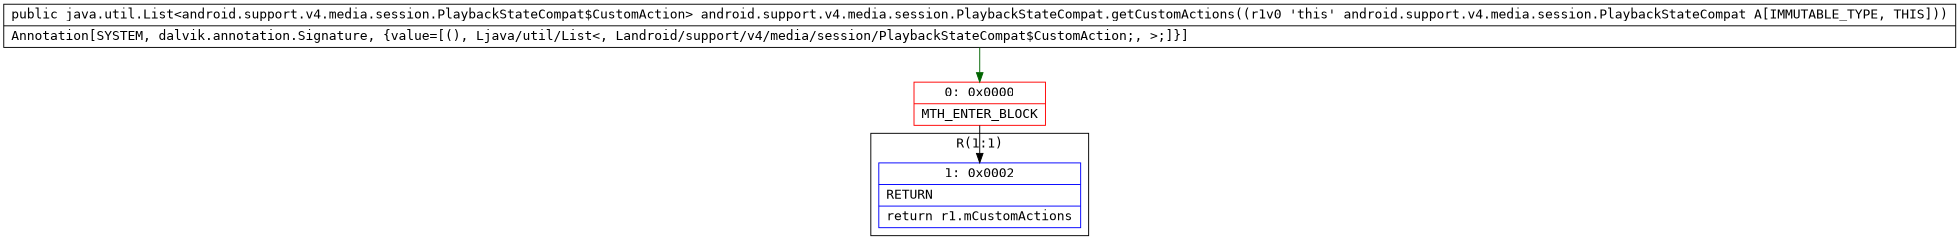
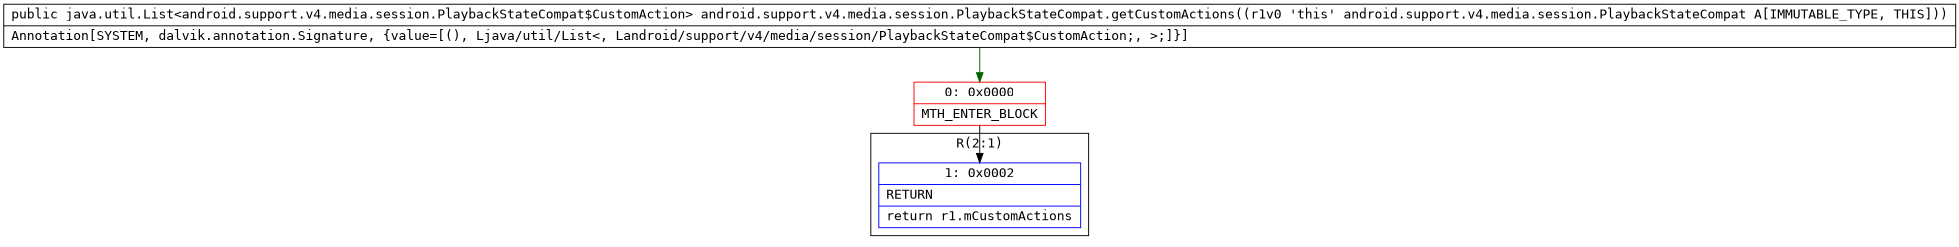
(980, 144) -> (980, 144)
